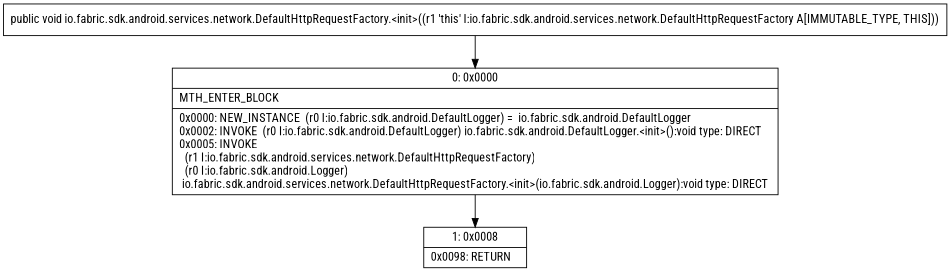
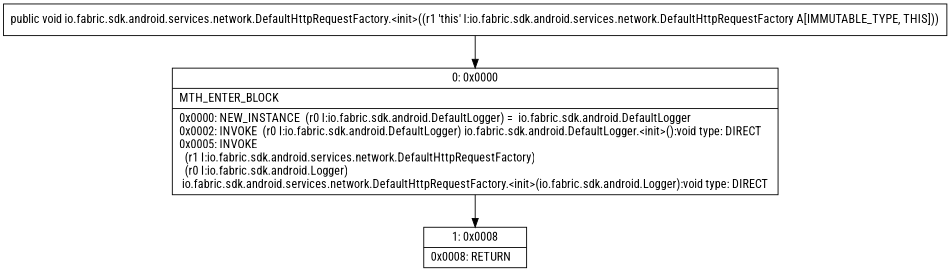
(475, 257) -> (475, 257)
